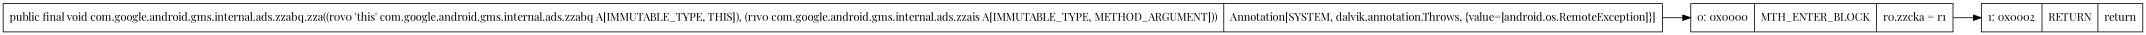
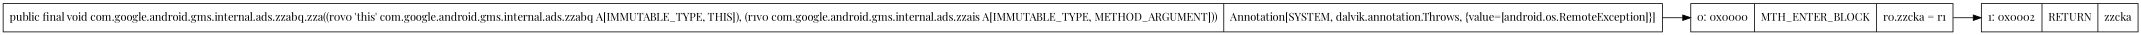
(2120, 17) -> (2118, 17)
